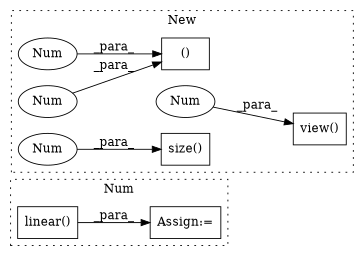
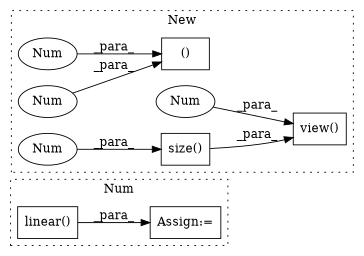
none -> (248, 146)
